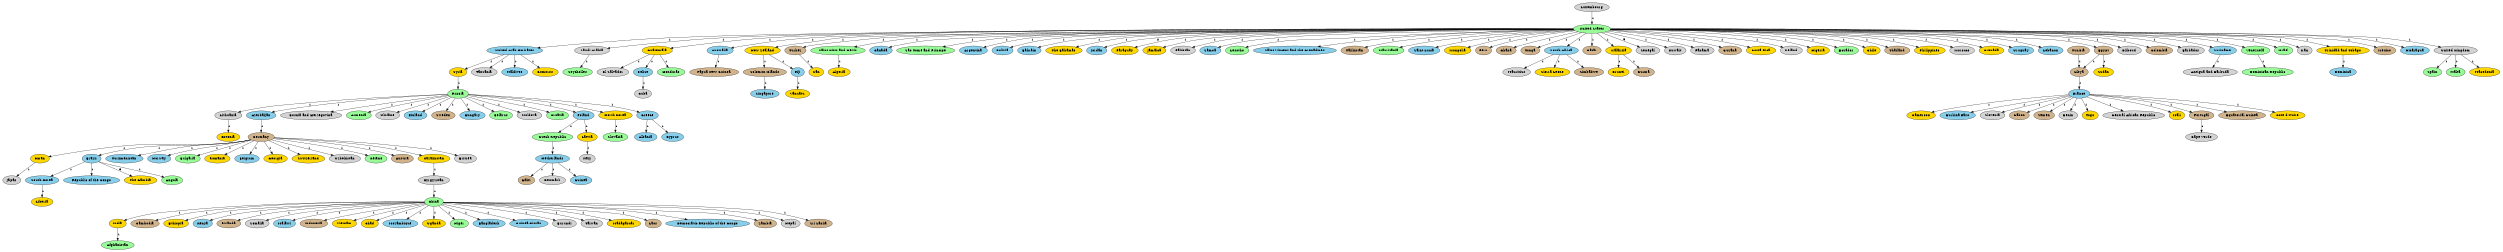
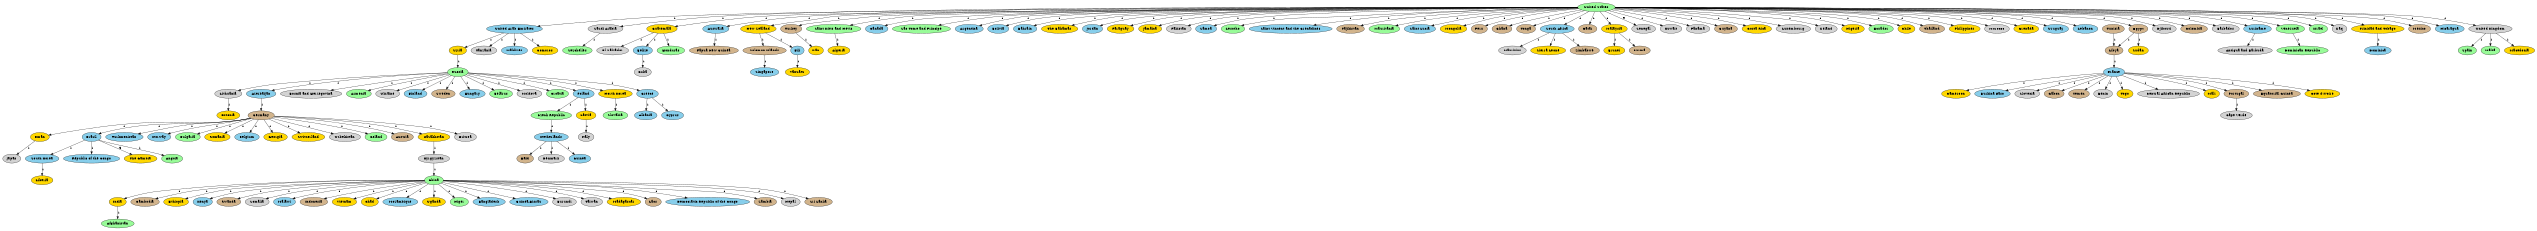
(1592, 17) -> (1697, 14)
(1158, 40) -> (1154, 18)
